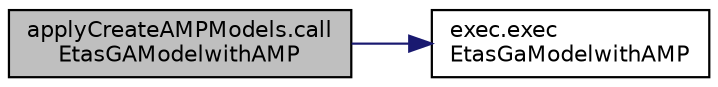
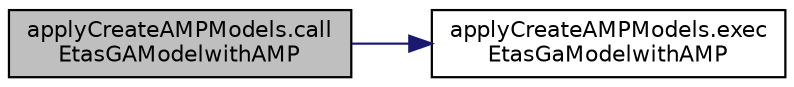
(571, 44) -> (609, 44)
